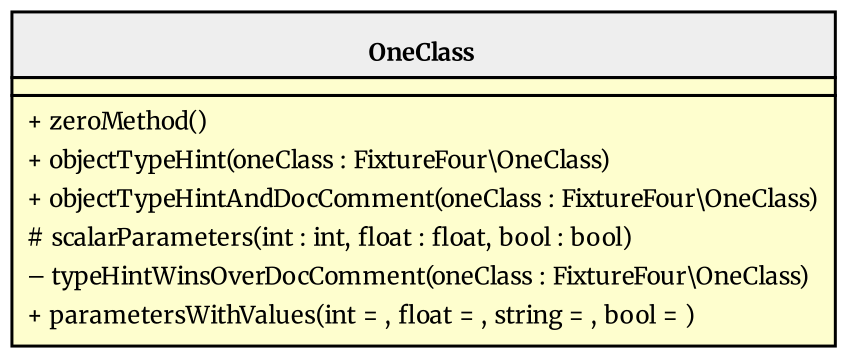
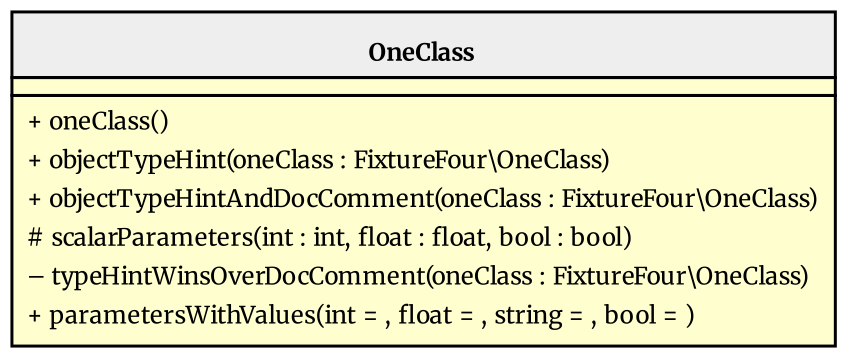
(118, 122) -> (100, 122)
